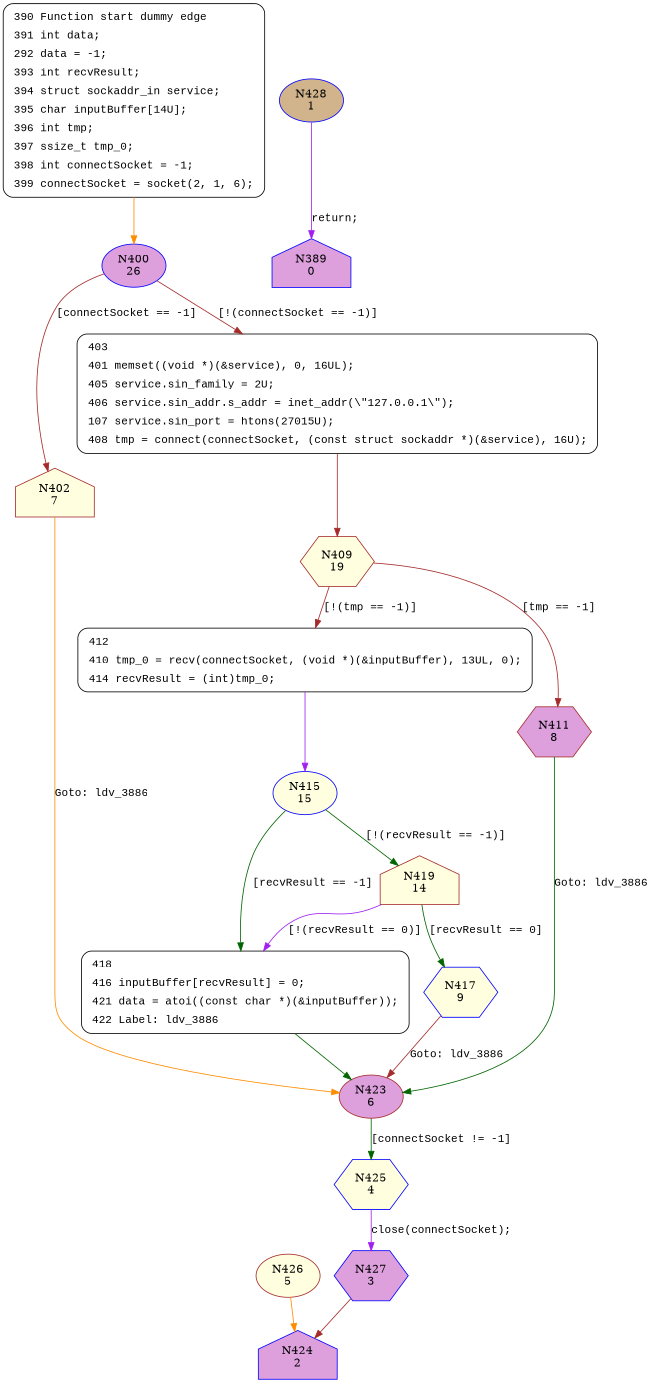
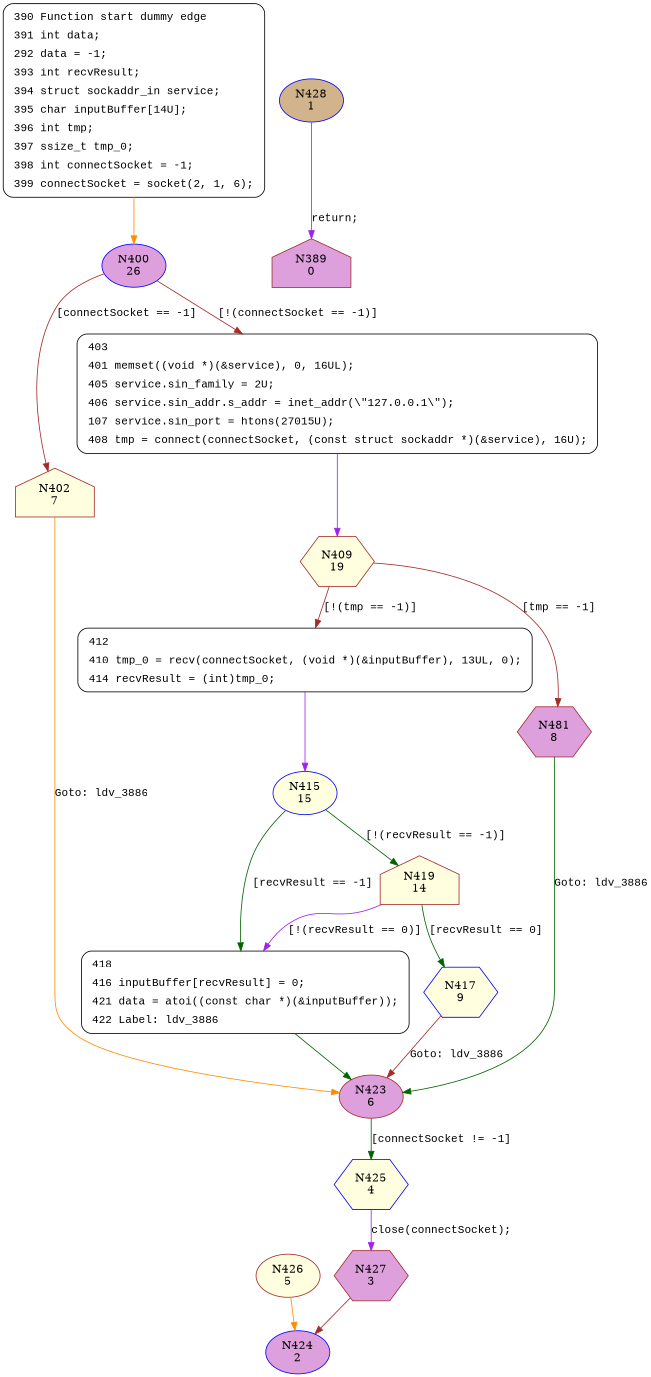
(311, 266) -> (311, 266)
(337, 491) -> (337, 491)
(554, 732) -> (554, 732)
(371, 1276) -> (371, 1276)
(298, 1357) -> (298, 1352)
